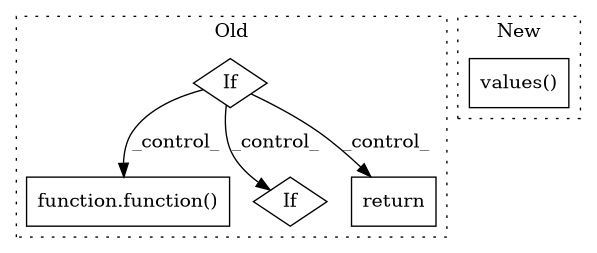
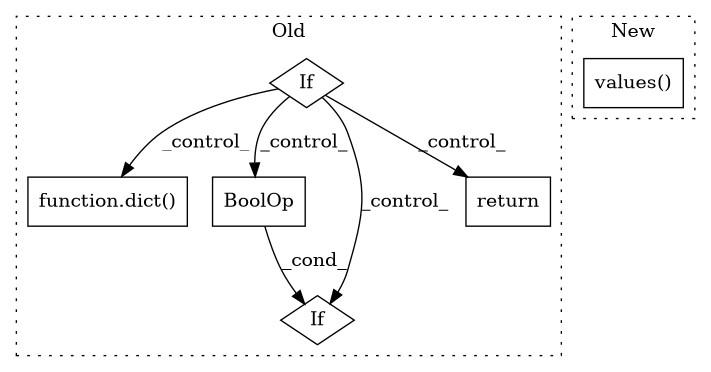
(128, 202) -> (108, 202)
none -> (259, 202)
